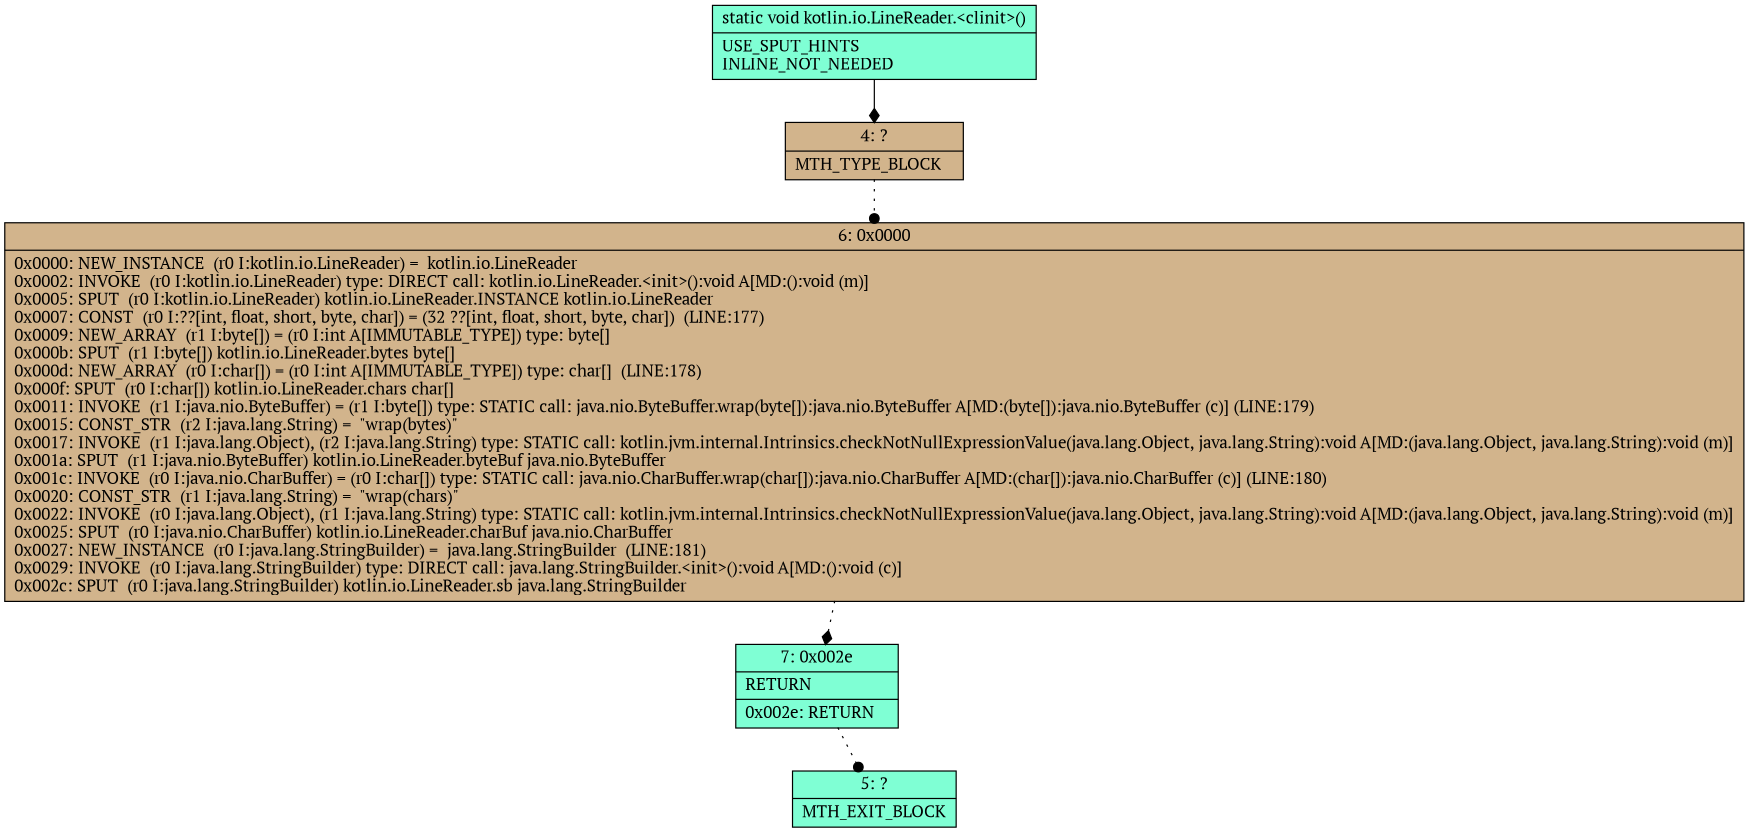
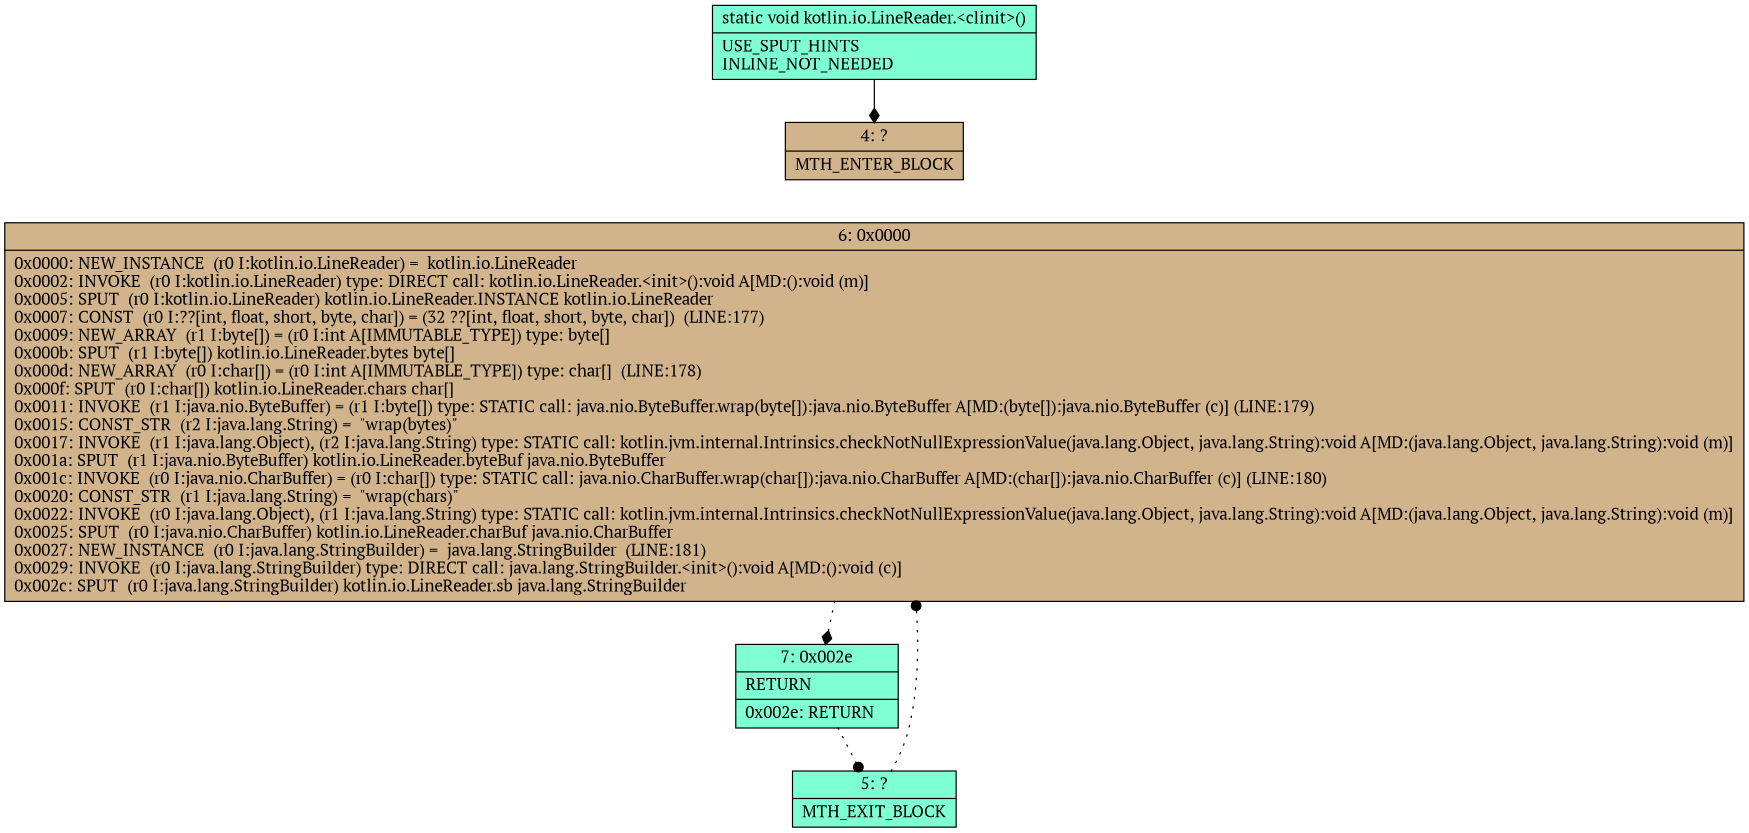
(868, 165) -> (874, 165)
(874, 197) -> (915, 693)
